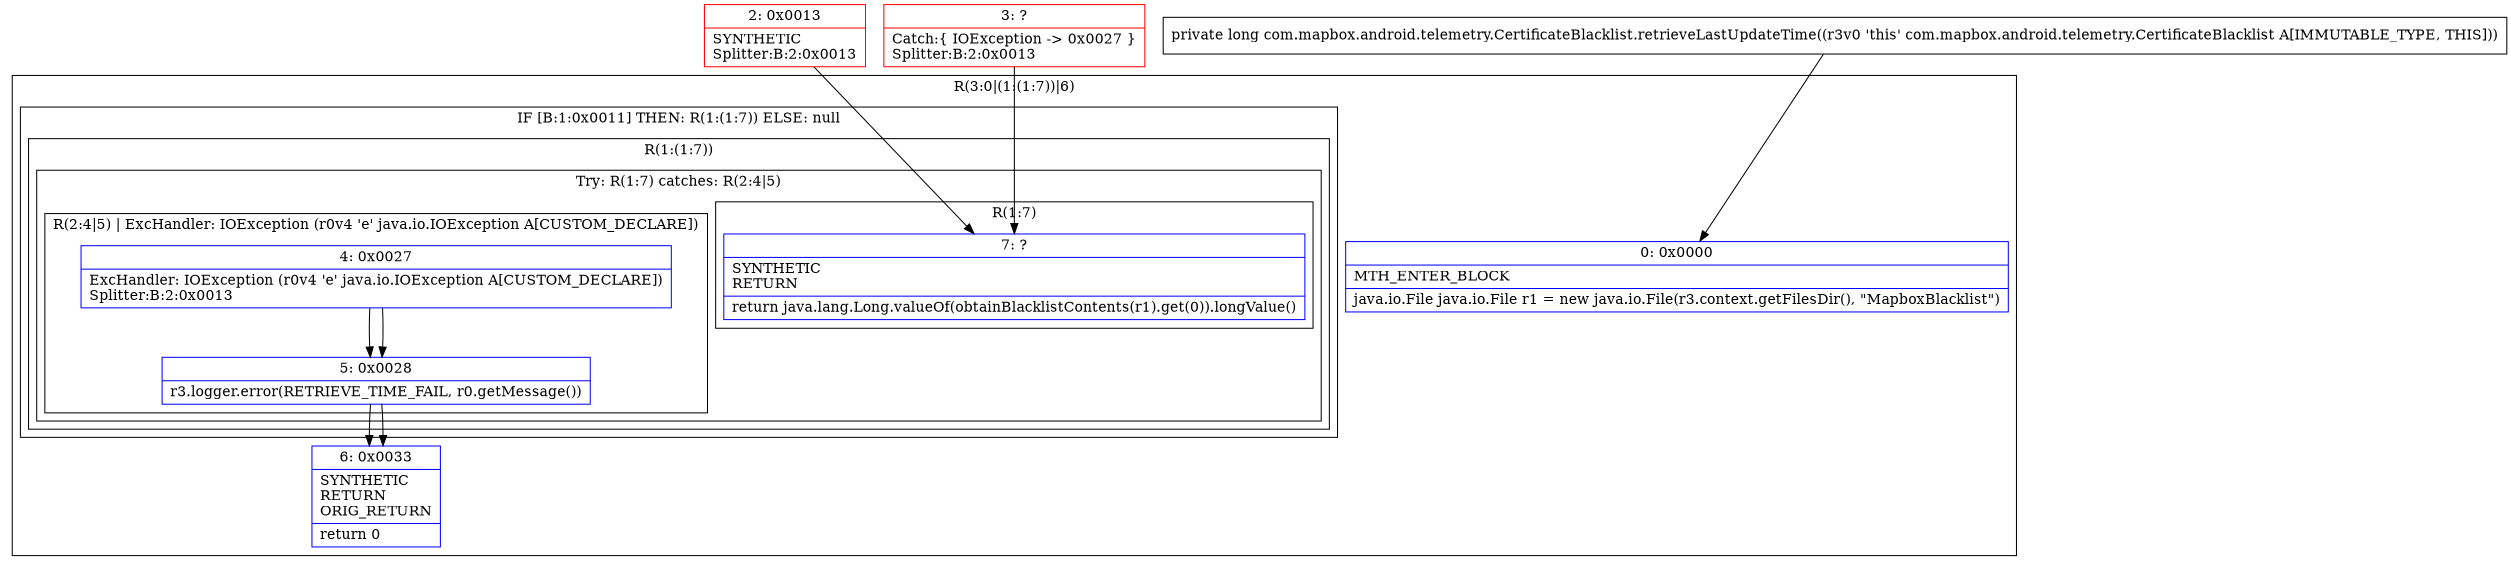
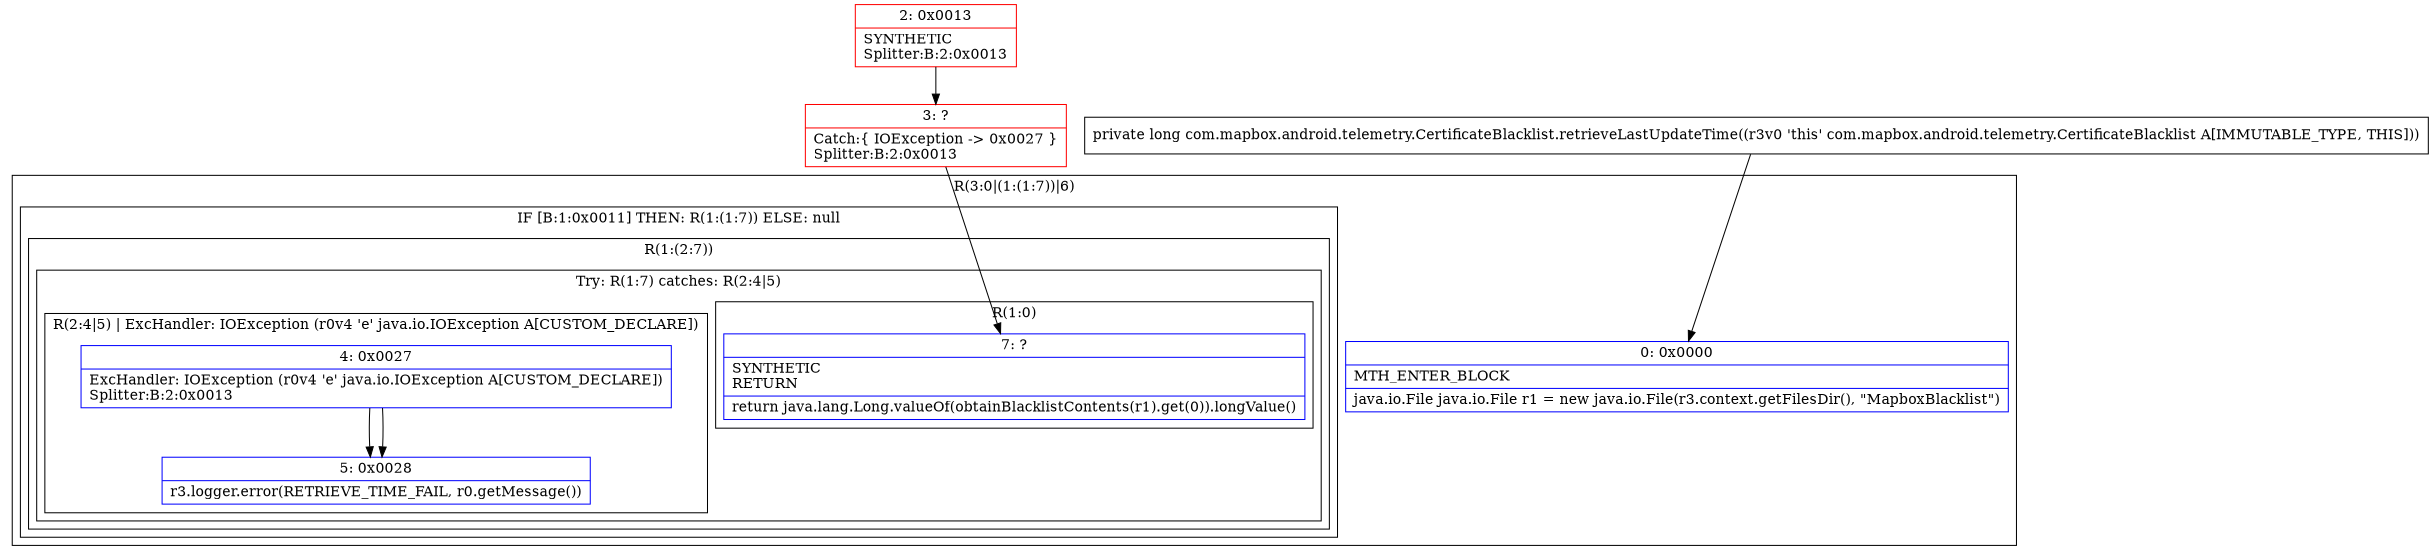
(890, 147) -> (936, 80)
(679, 150) -> (679, 250)
(1014, 214) -> (1014, 313)
(376, 496) -> none
